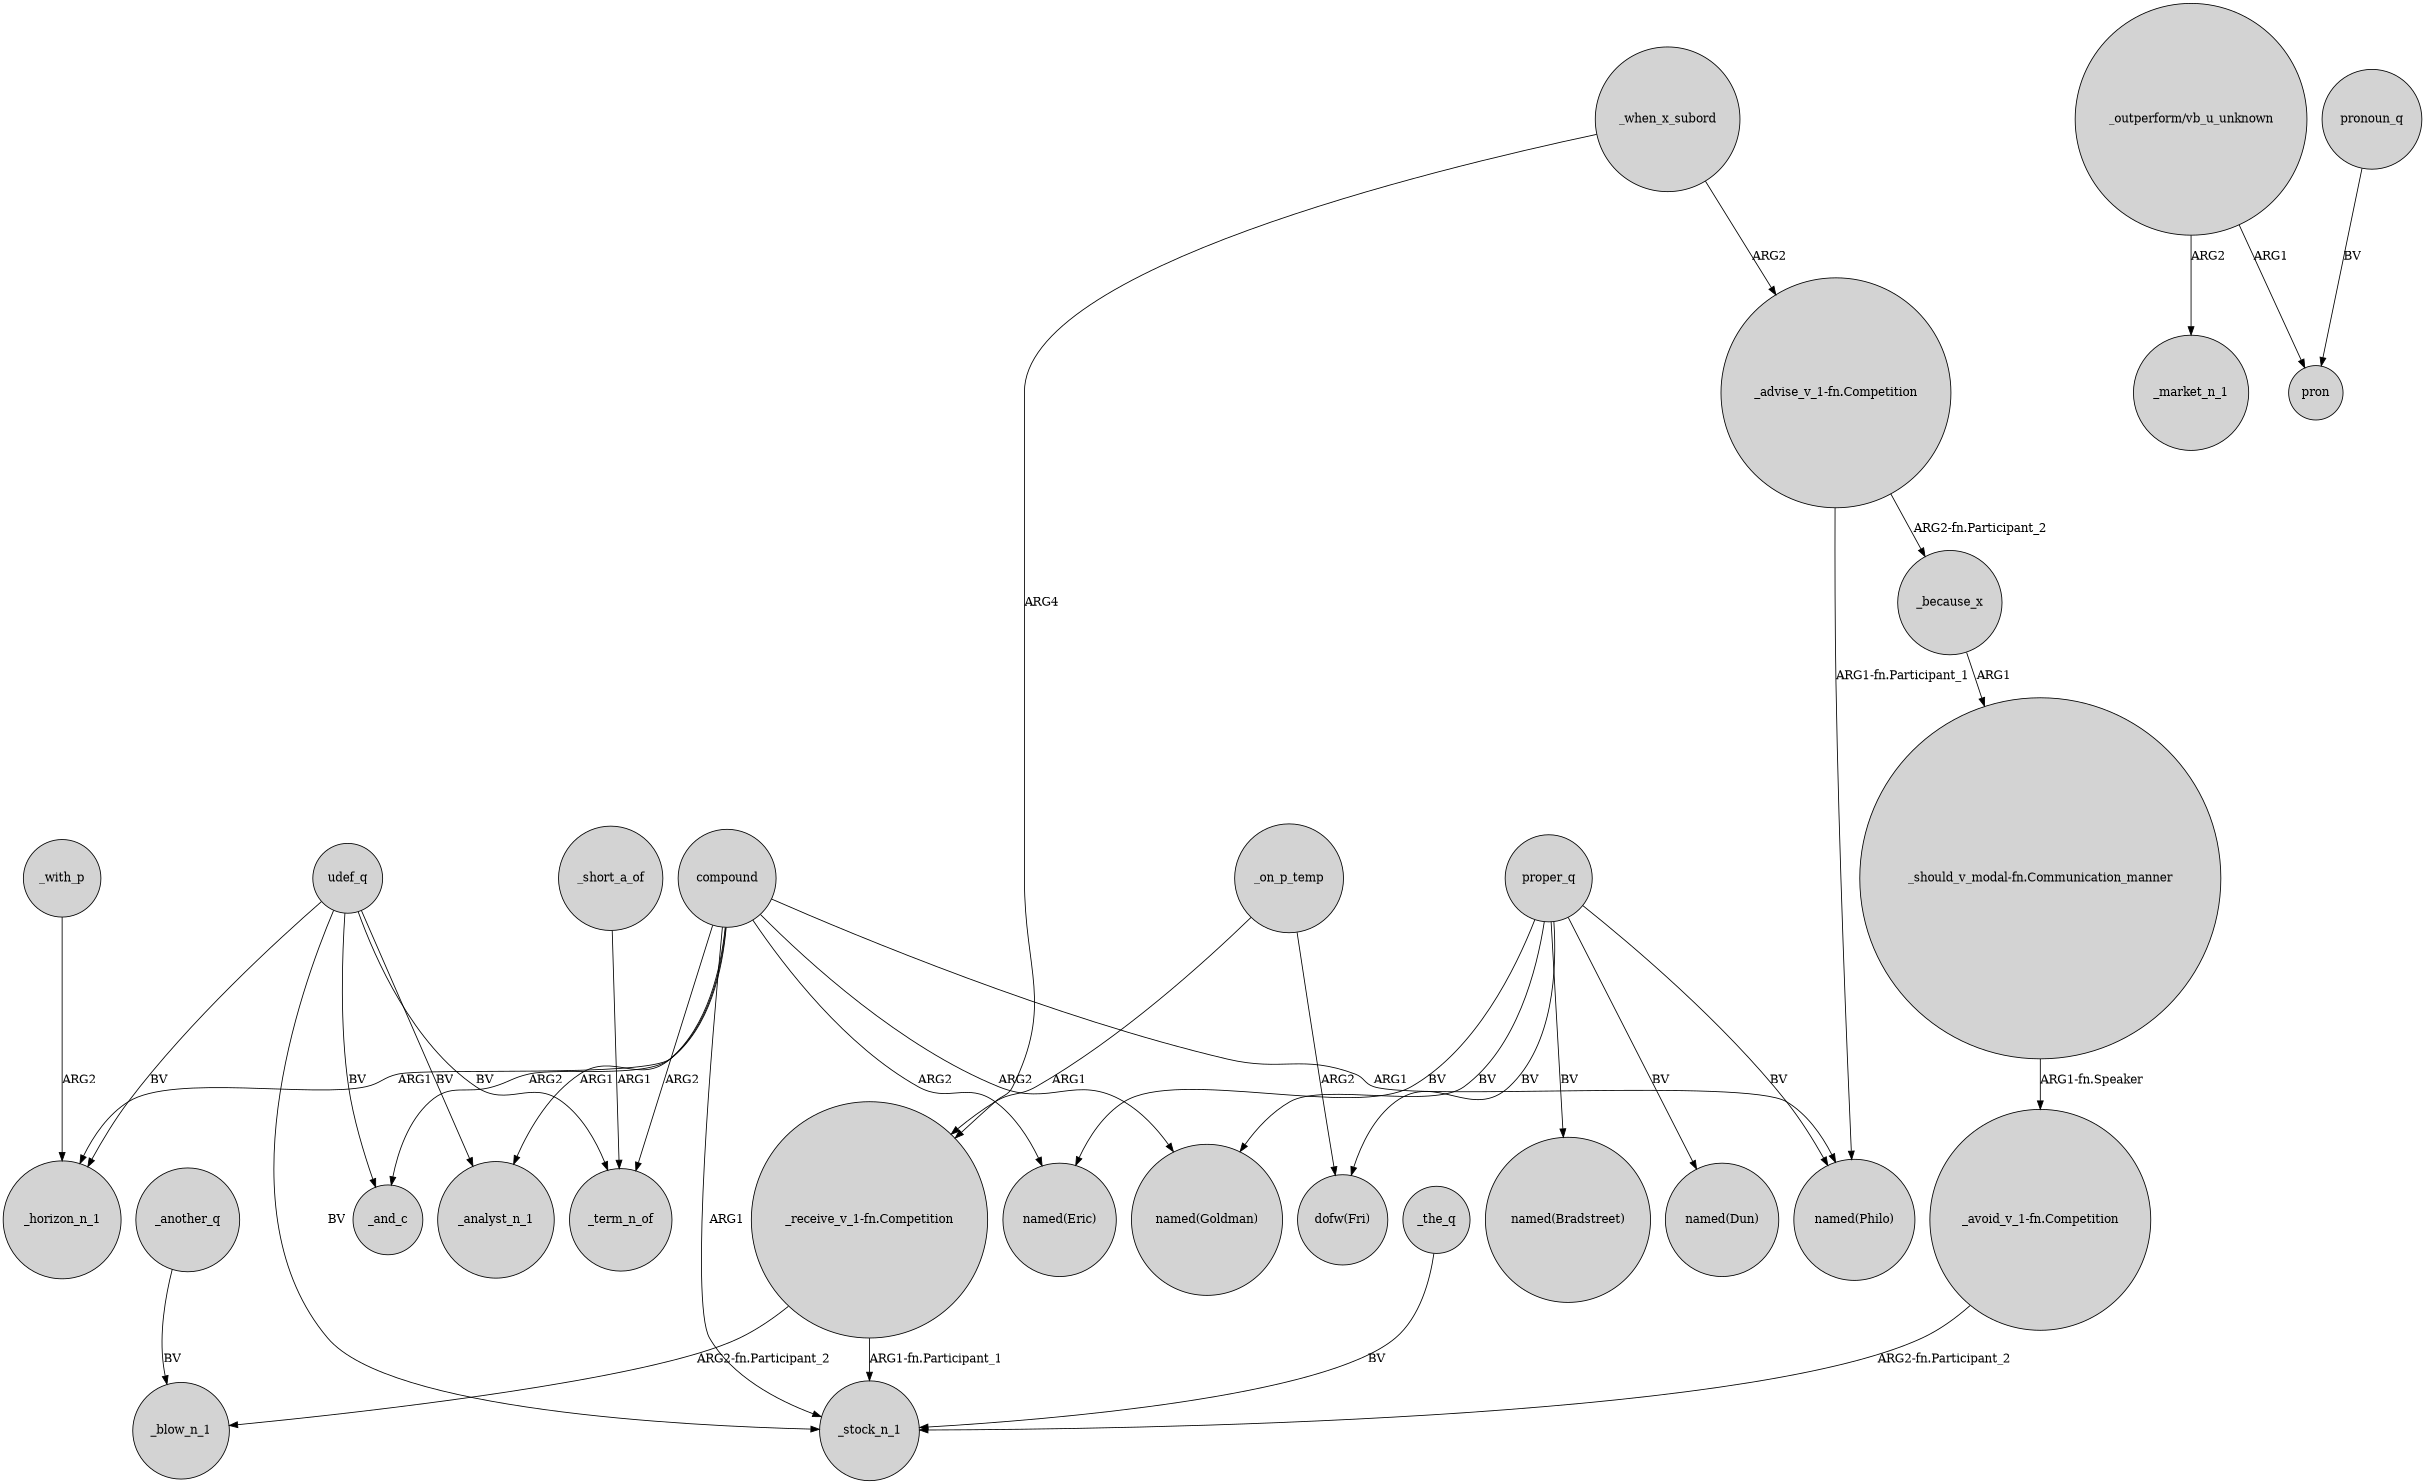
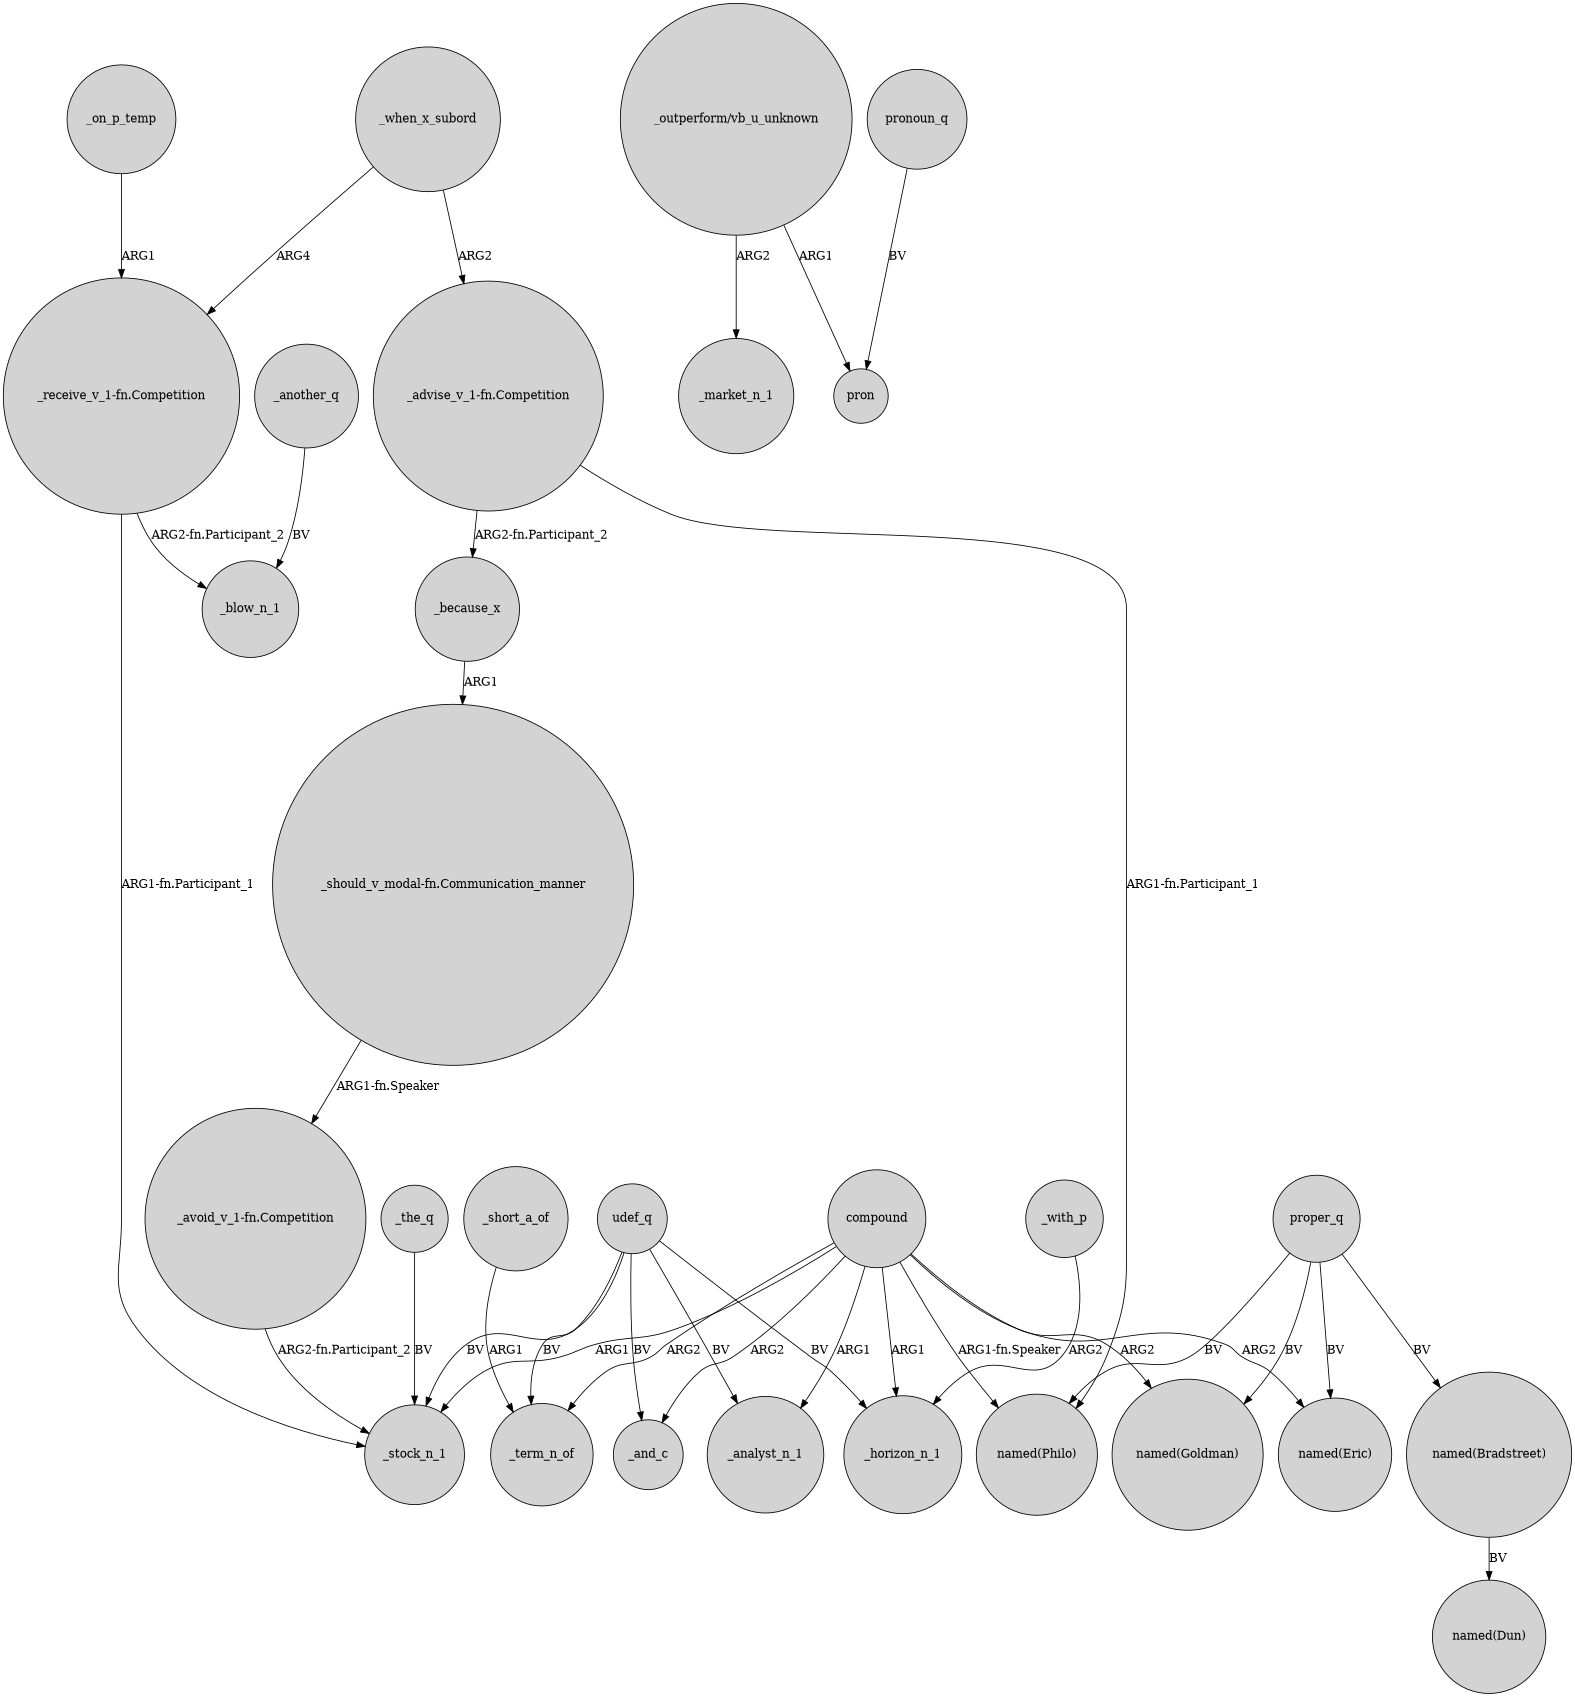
(1630, 1039) -> (1489, 1554)
(1391, 1080) -> (1010, 1351)
(1343, 1220) -> none
